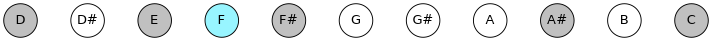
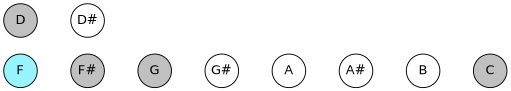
(155, 21) -> none
(356, 21) -> (155, 71)
(557, 21) -> (356, 71)
